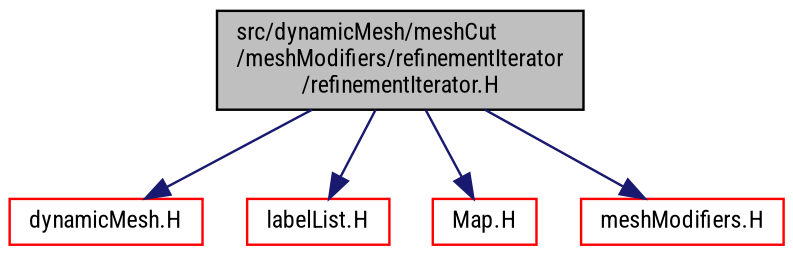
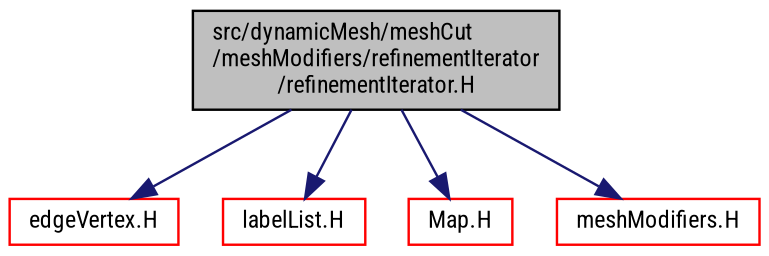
(106, 222) -> (94, 222)
